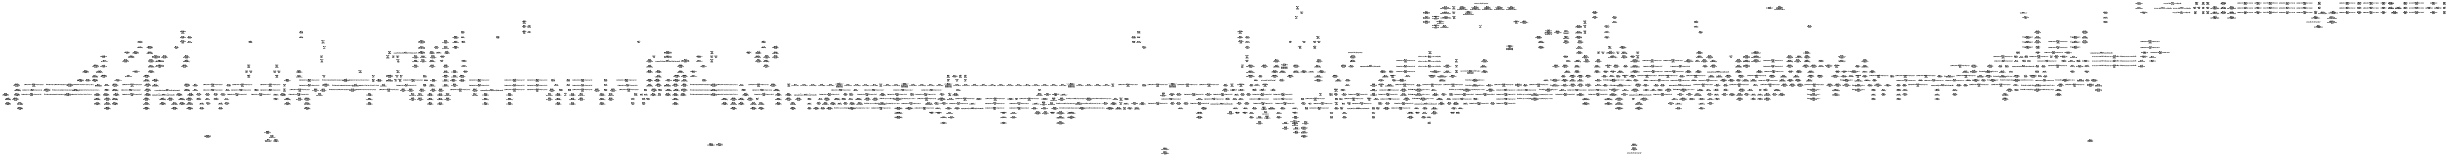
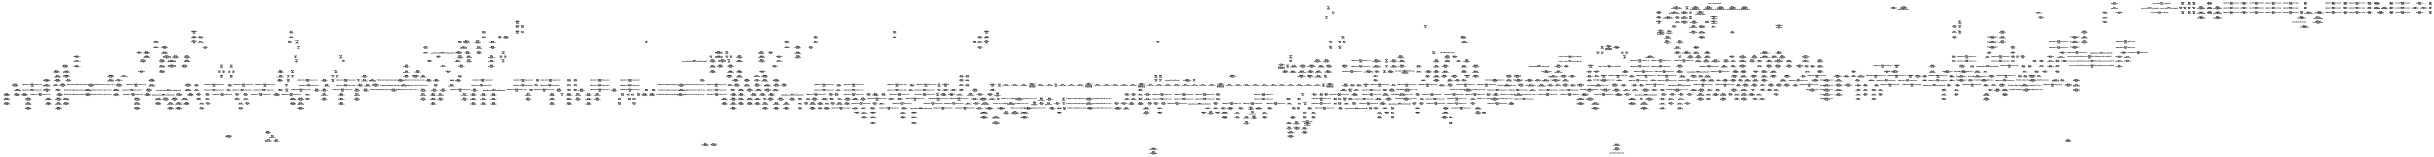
none -> (1556, 80)
none -> (441, 99)
